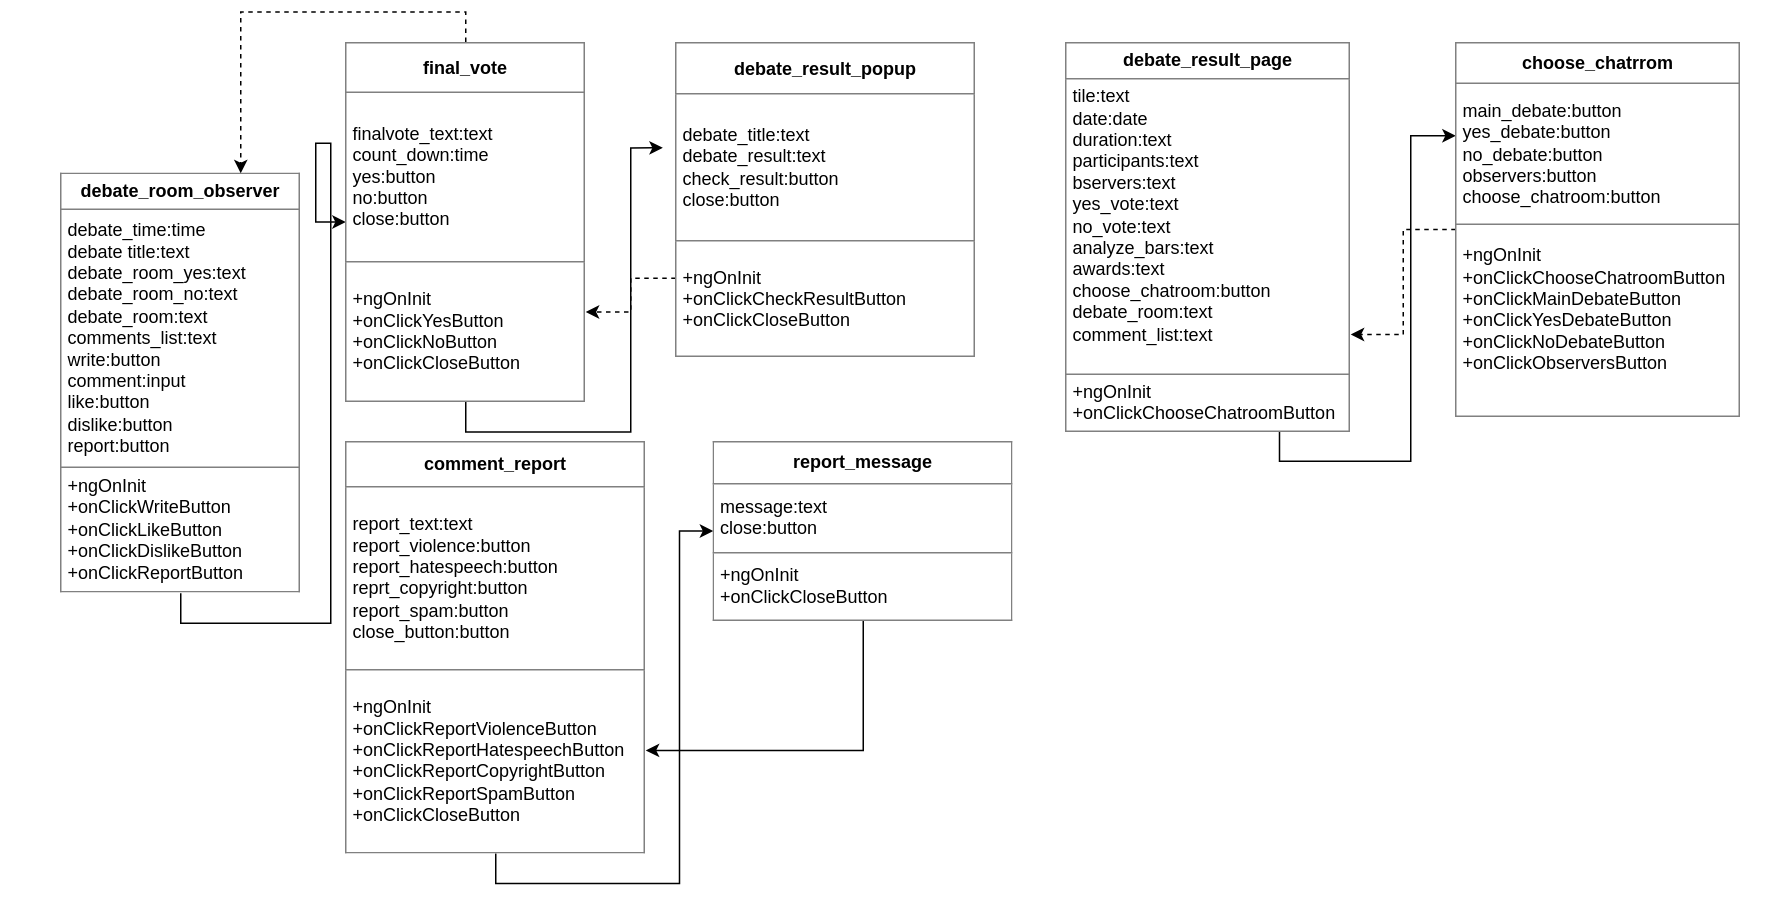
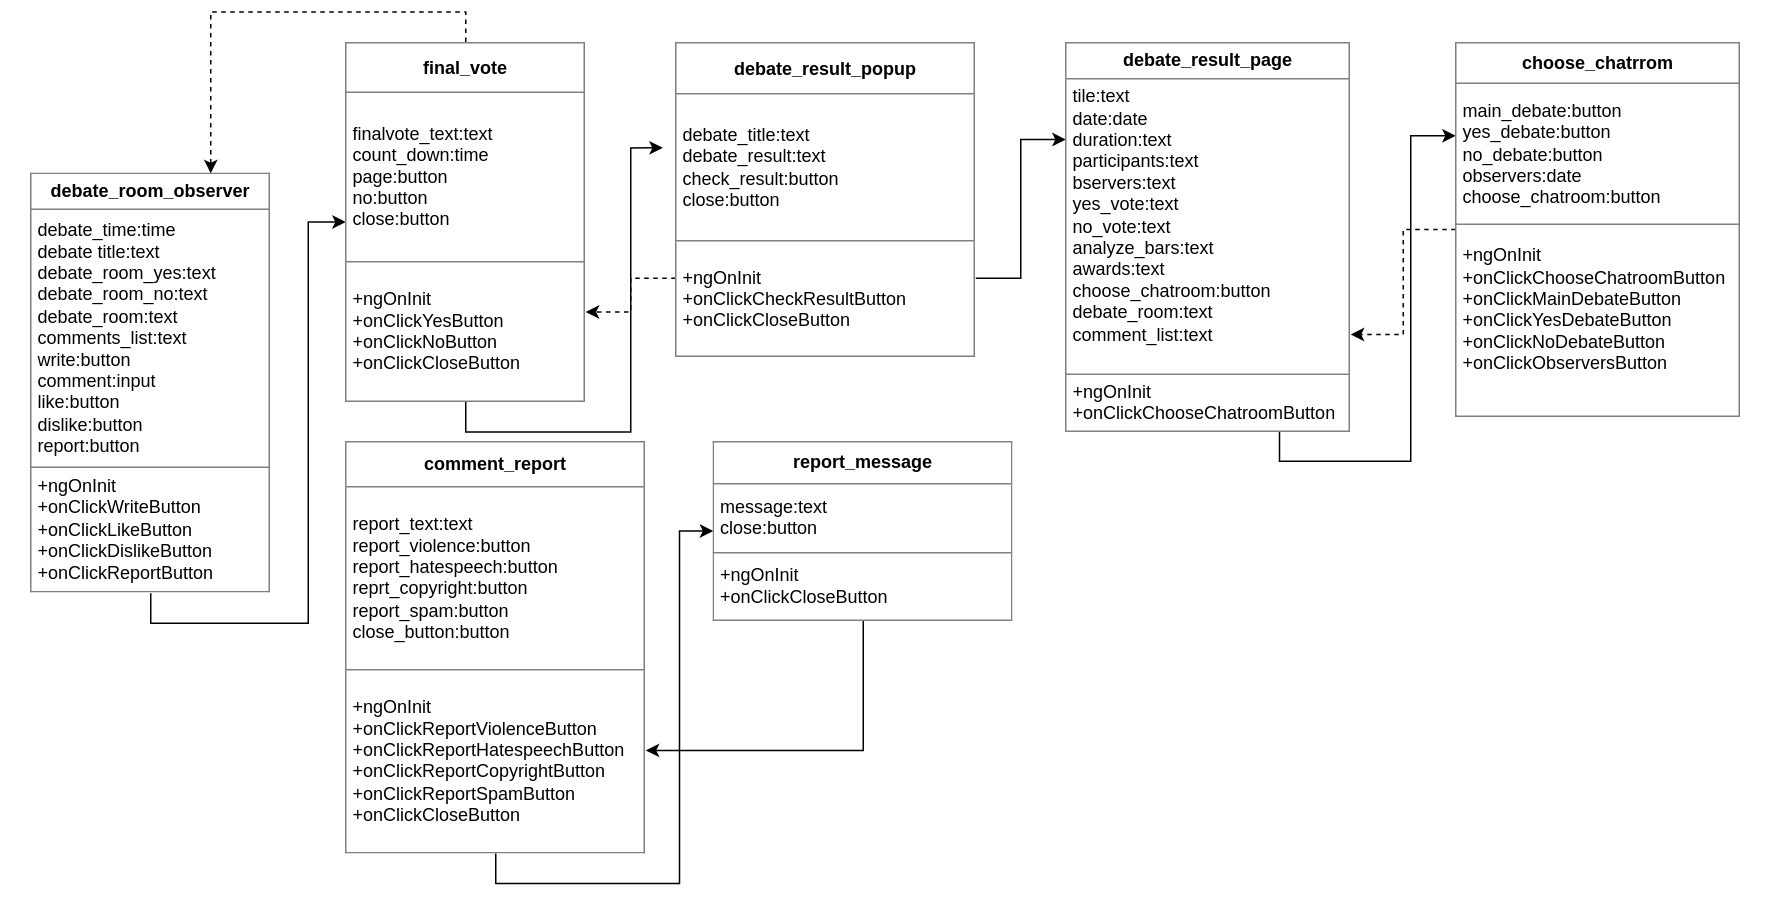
(434, 151) -> (434, 151)
(1592, 172) -> (1592, 172)
none -> (1021, 214)
(181, 383) -> (151, 383)
